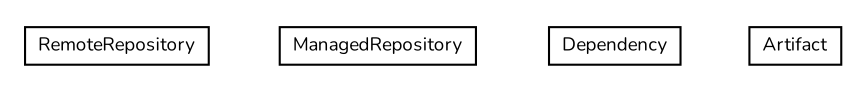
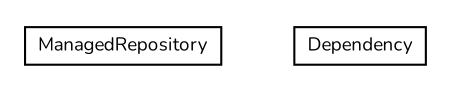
(117, 46) -> none
(795, 46) -> none
